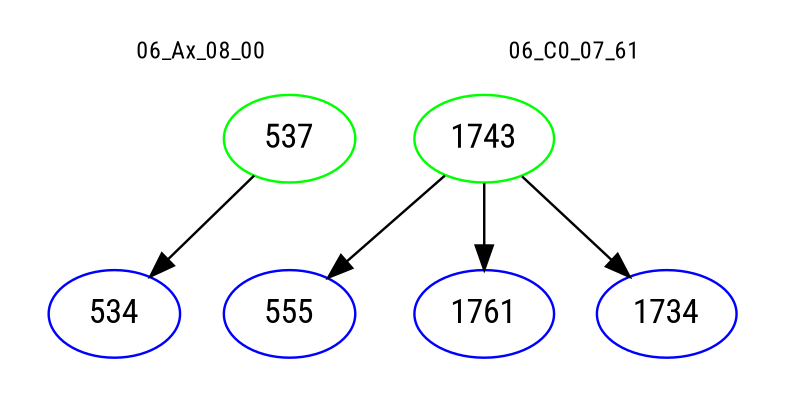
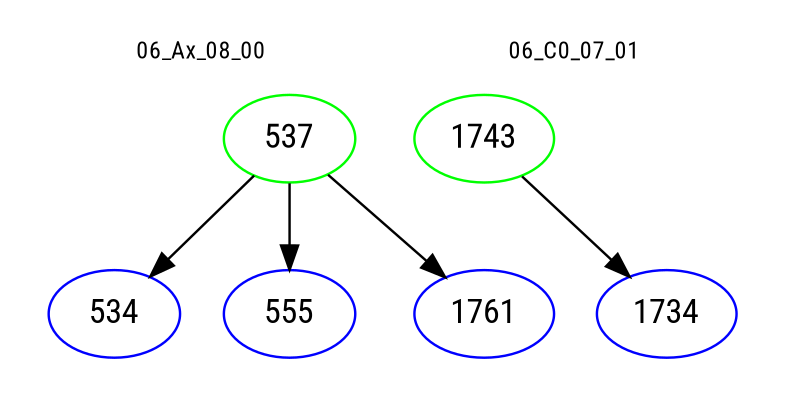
(575, 52) -> (575, 52)
(411, 206) -> (290, 214)
(484, 214) -> (360, 203)
